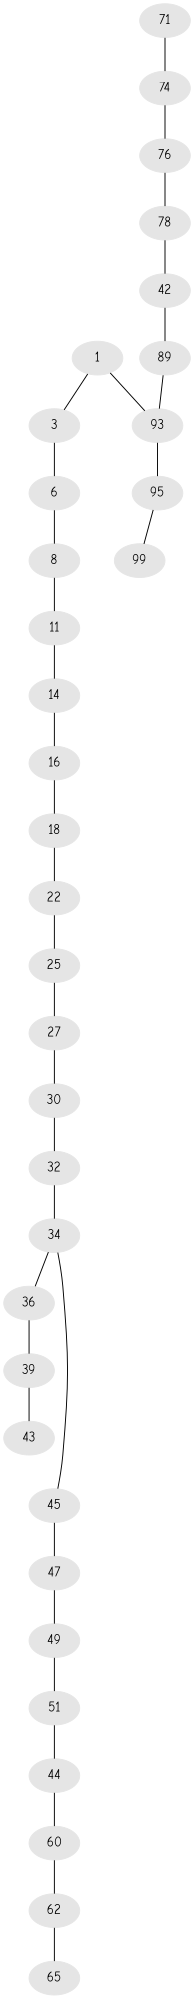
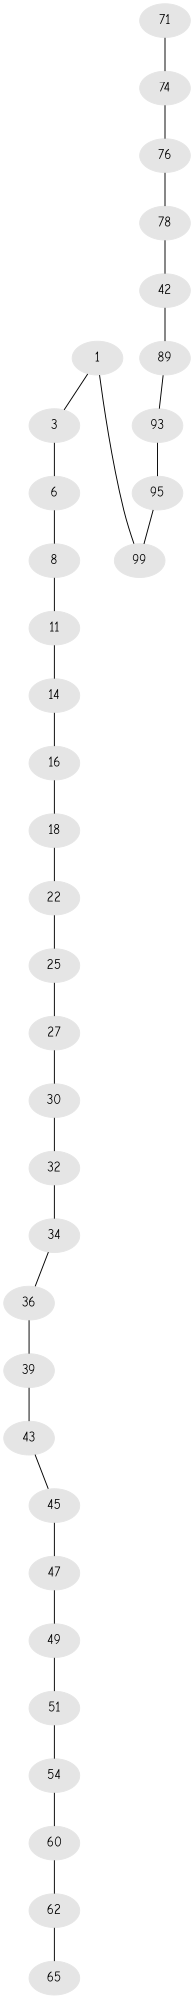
(128, 392) -> (113, 460)
(68, 1371) -> (42, 1472)
(54, 1776) -> (54, 1776)
